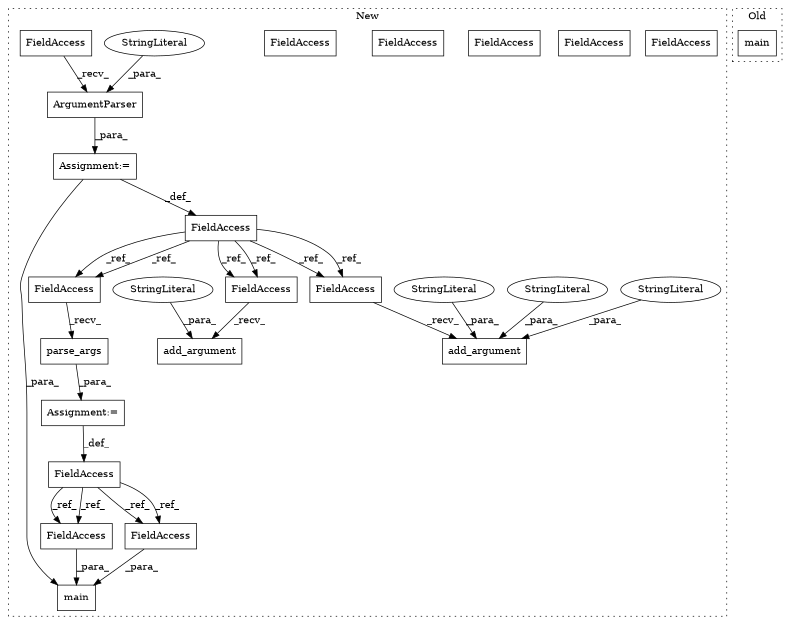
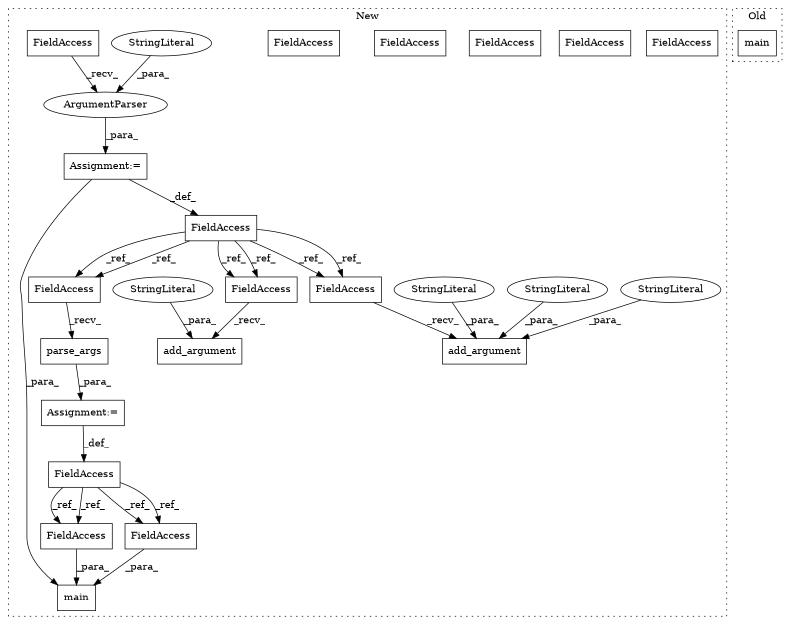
(95, 105) -> (106, 105)
